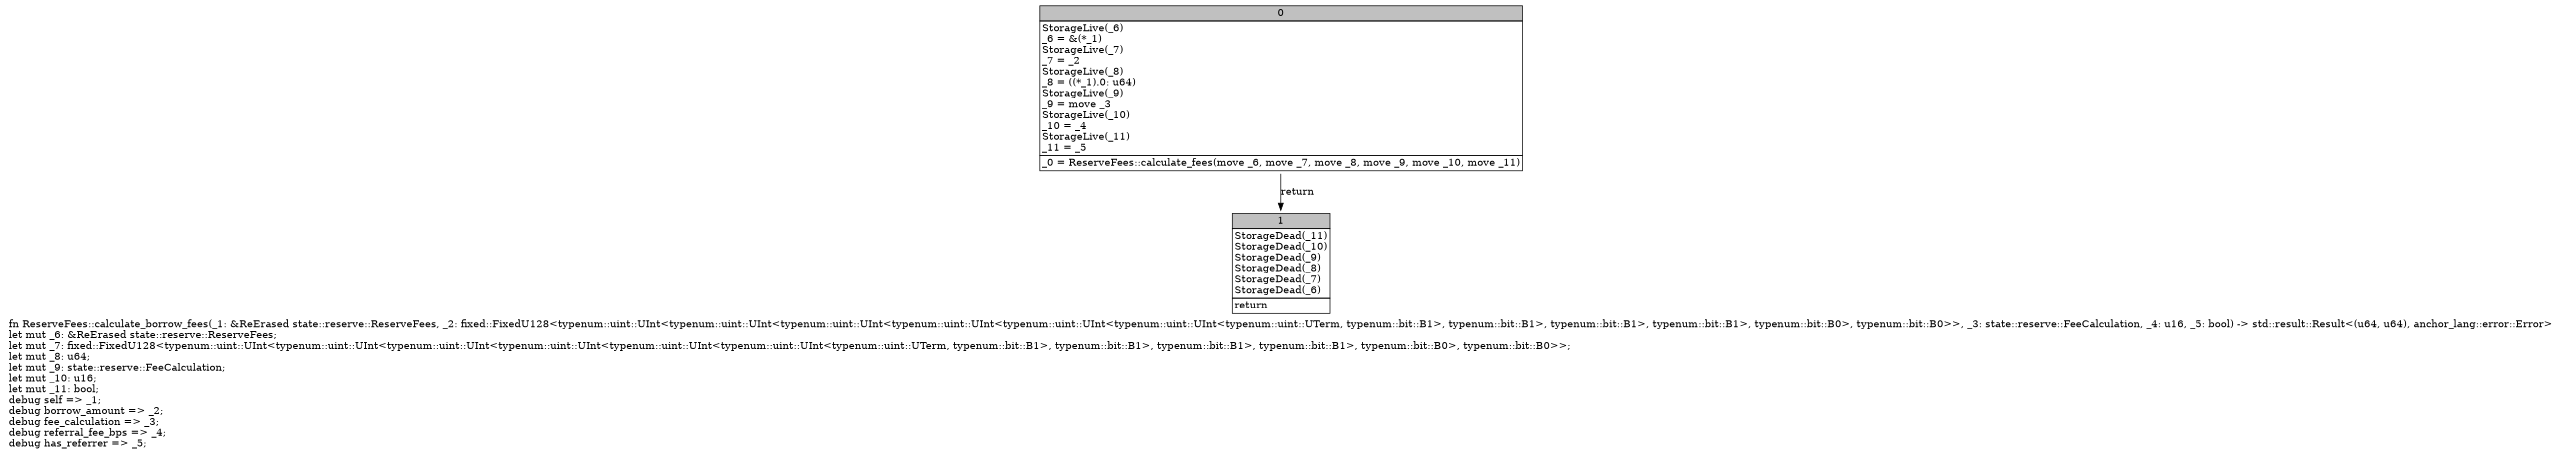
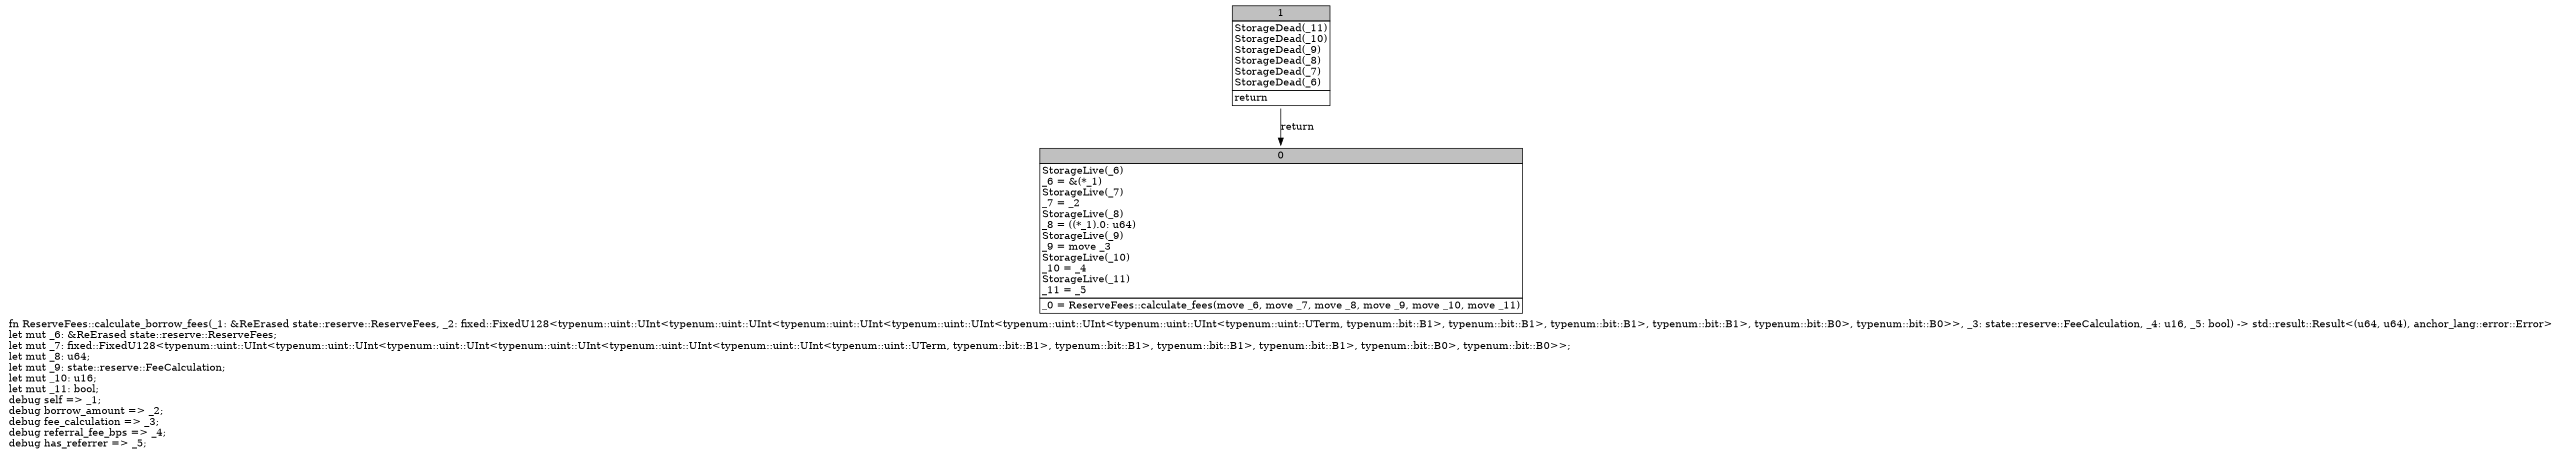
(1281, 188) -> (1281, 123)
